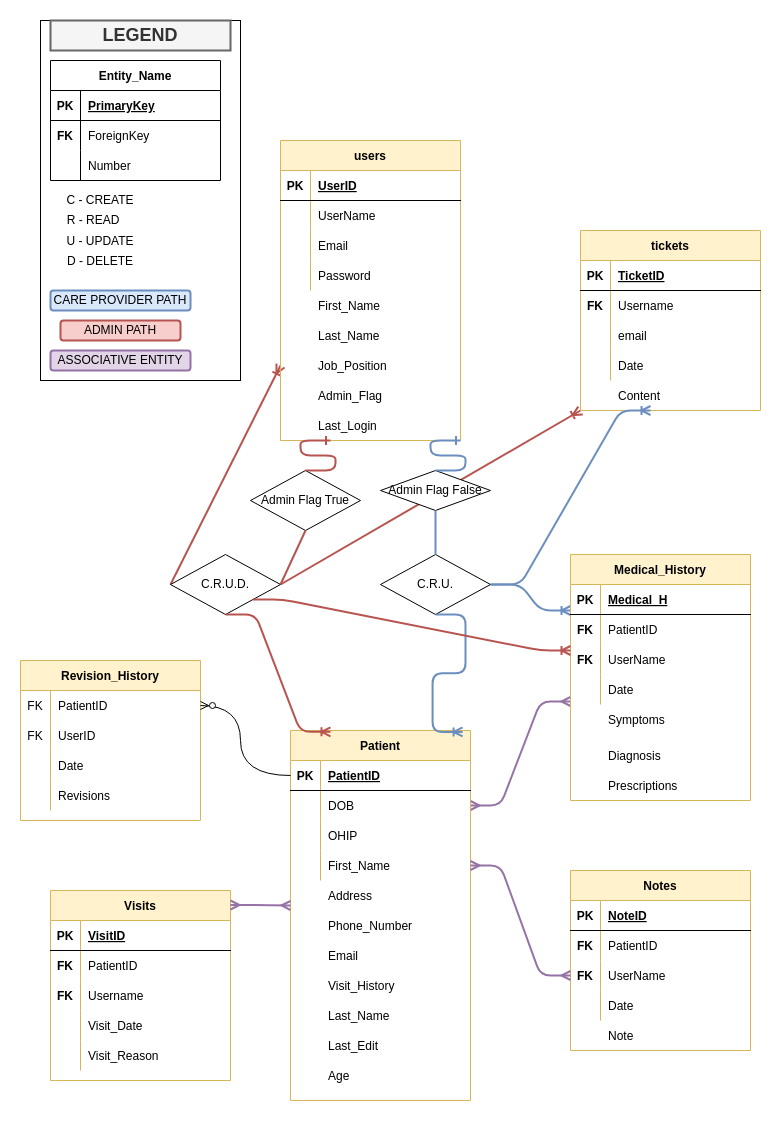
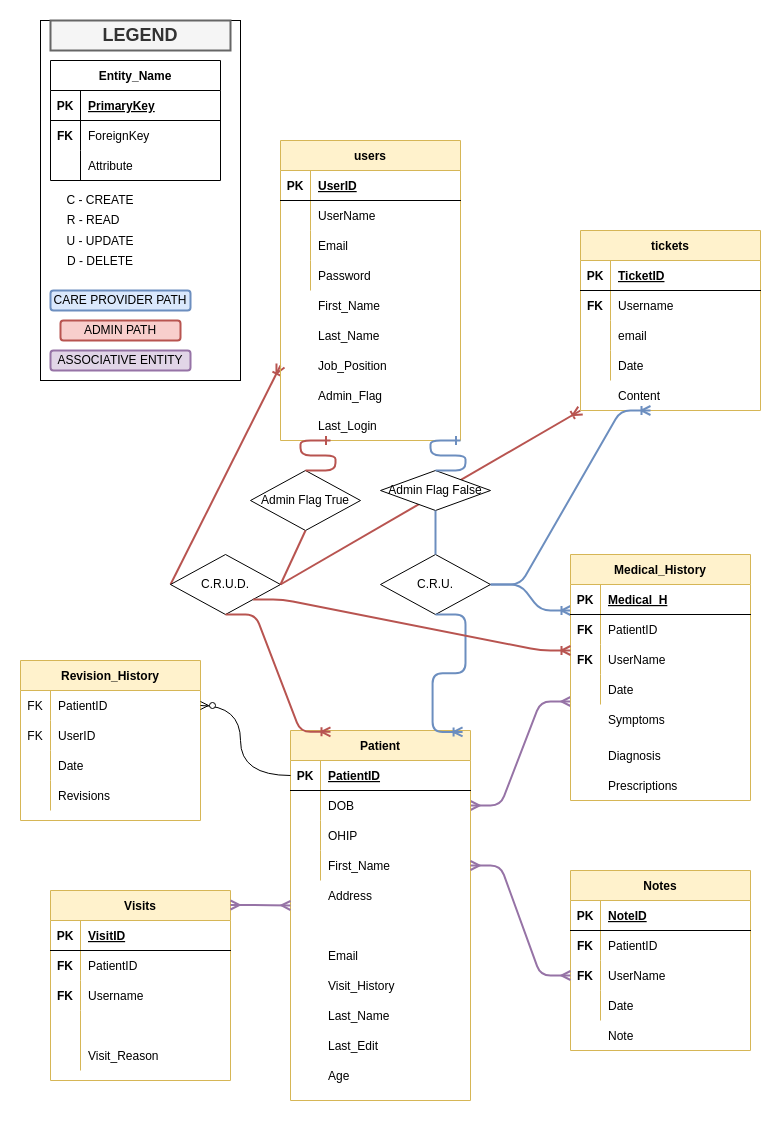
(108, 166) -> (117, 166)
(396, 926) -> none
(156, 1026) -> none
